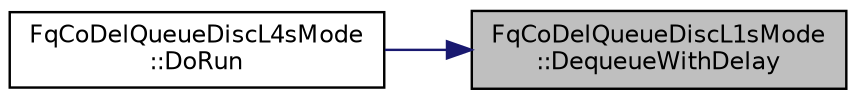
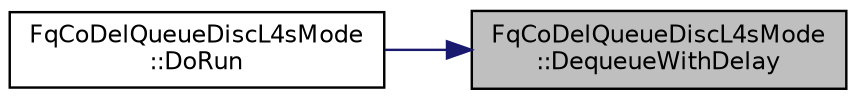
(659, 50) -> (659, 50)
